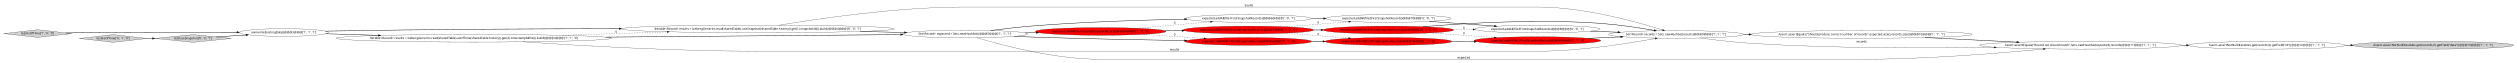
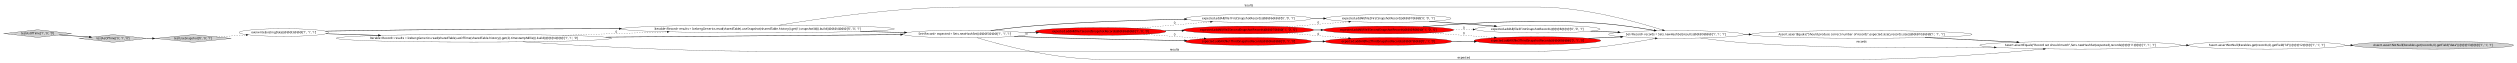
(151, 32) -> (74, 36)
(231, 36) -> (231, 36)
